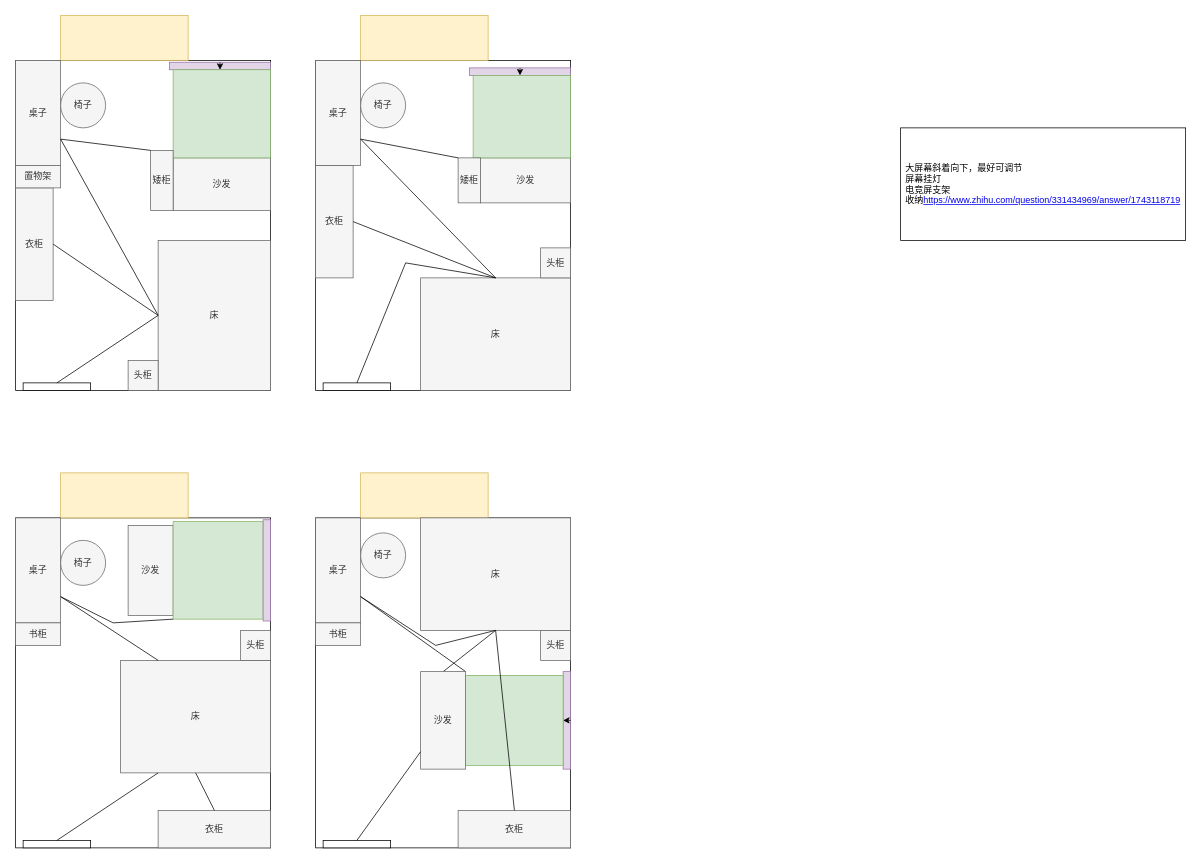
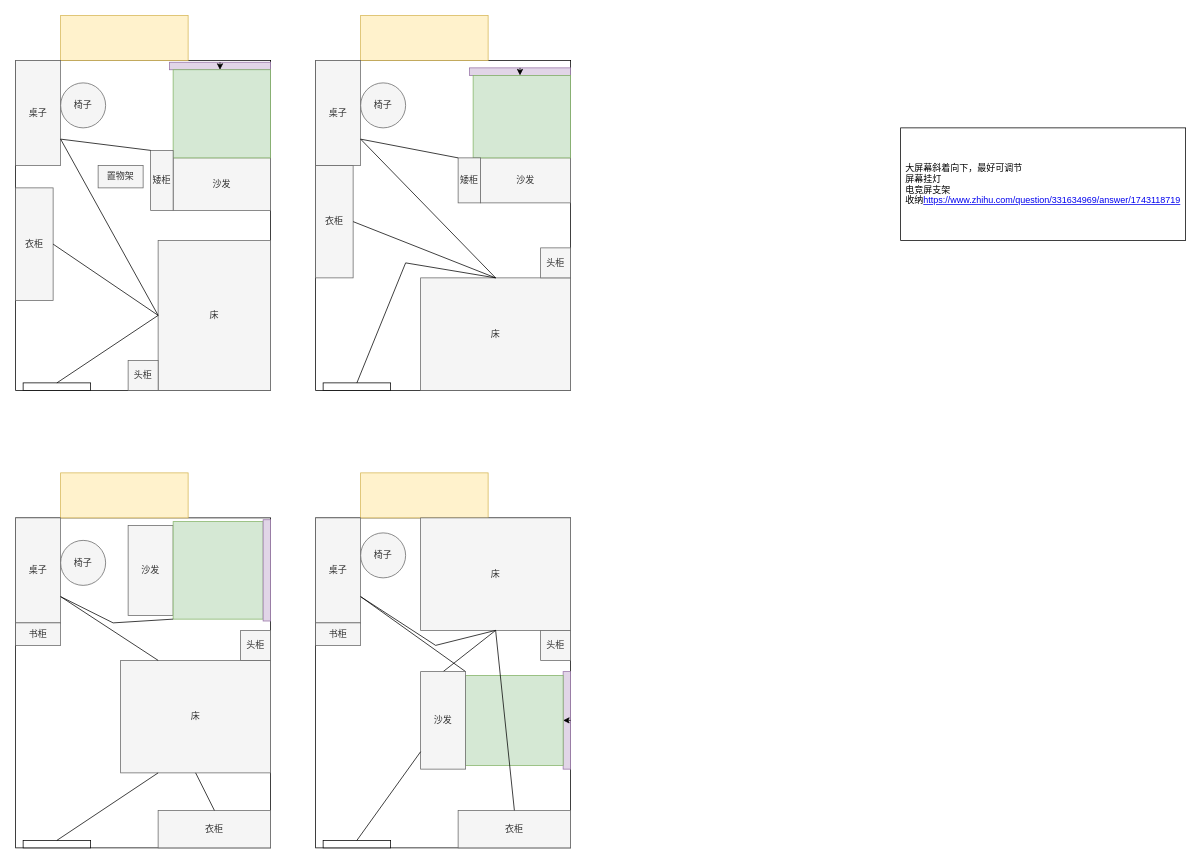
(38, 177) -> (120, 177)
(1043, 184) -> (1043, 184)
